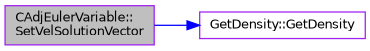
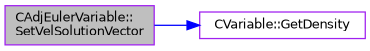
(282, 25) -> (282, 25)
